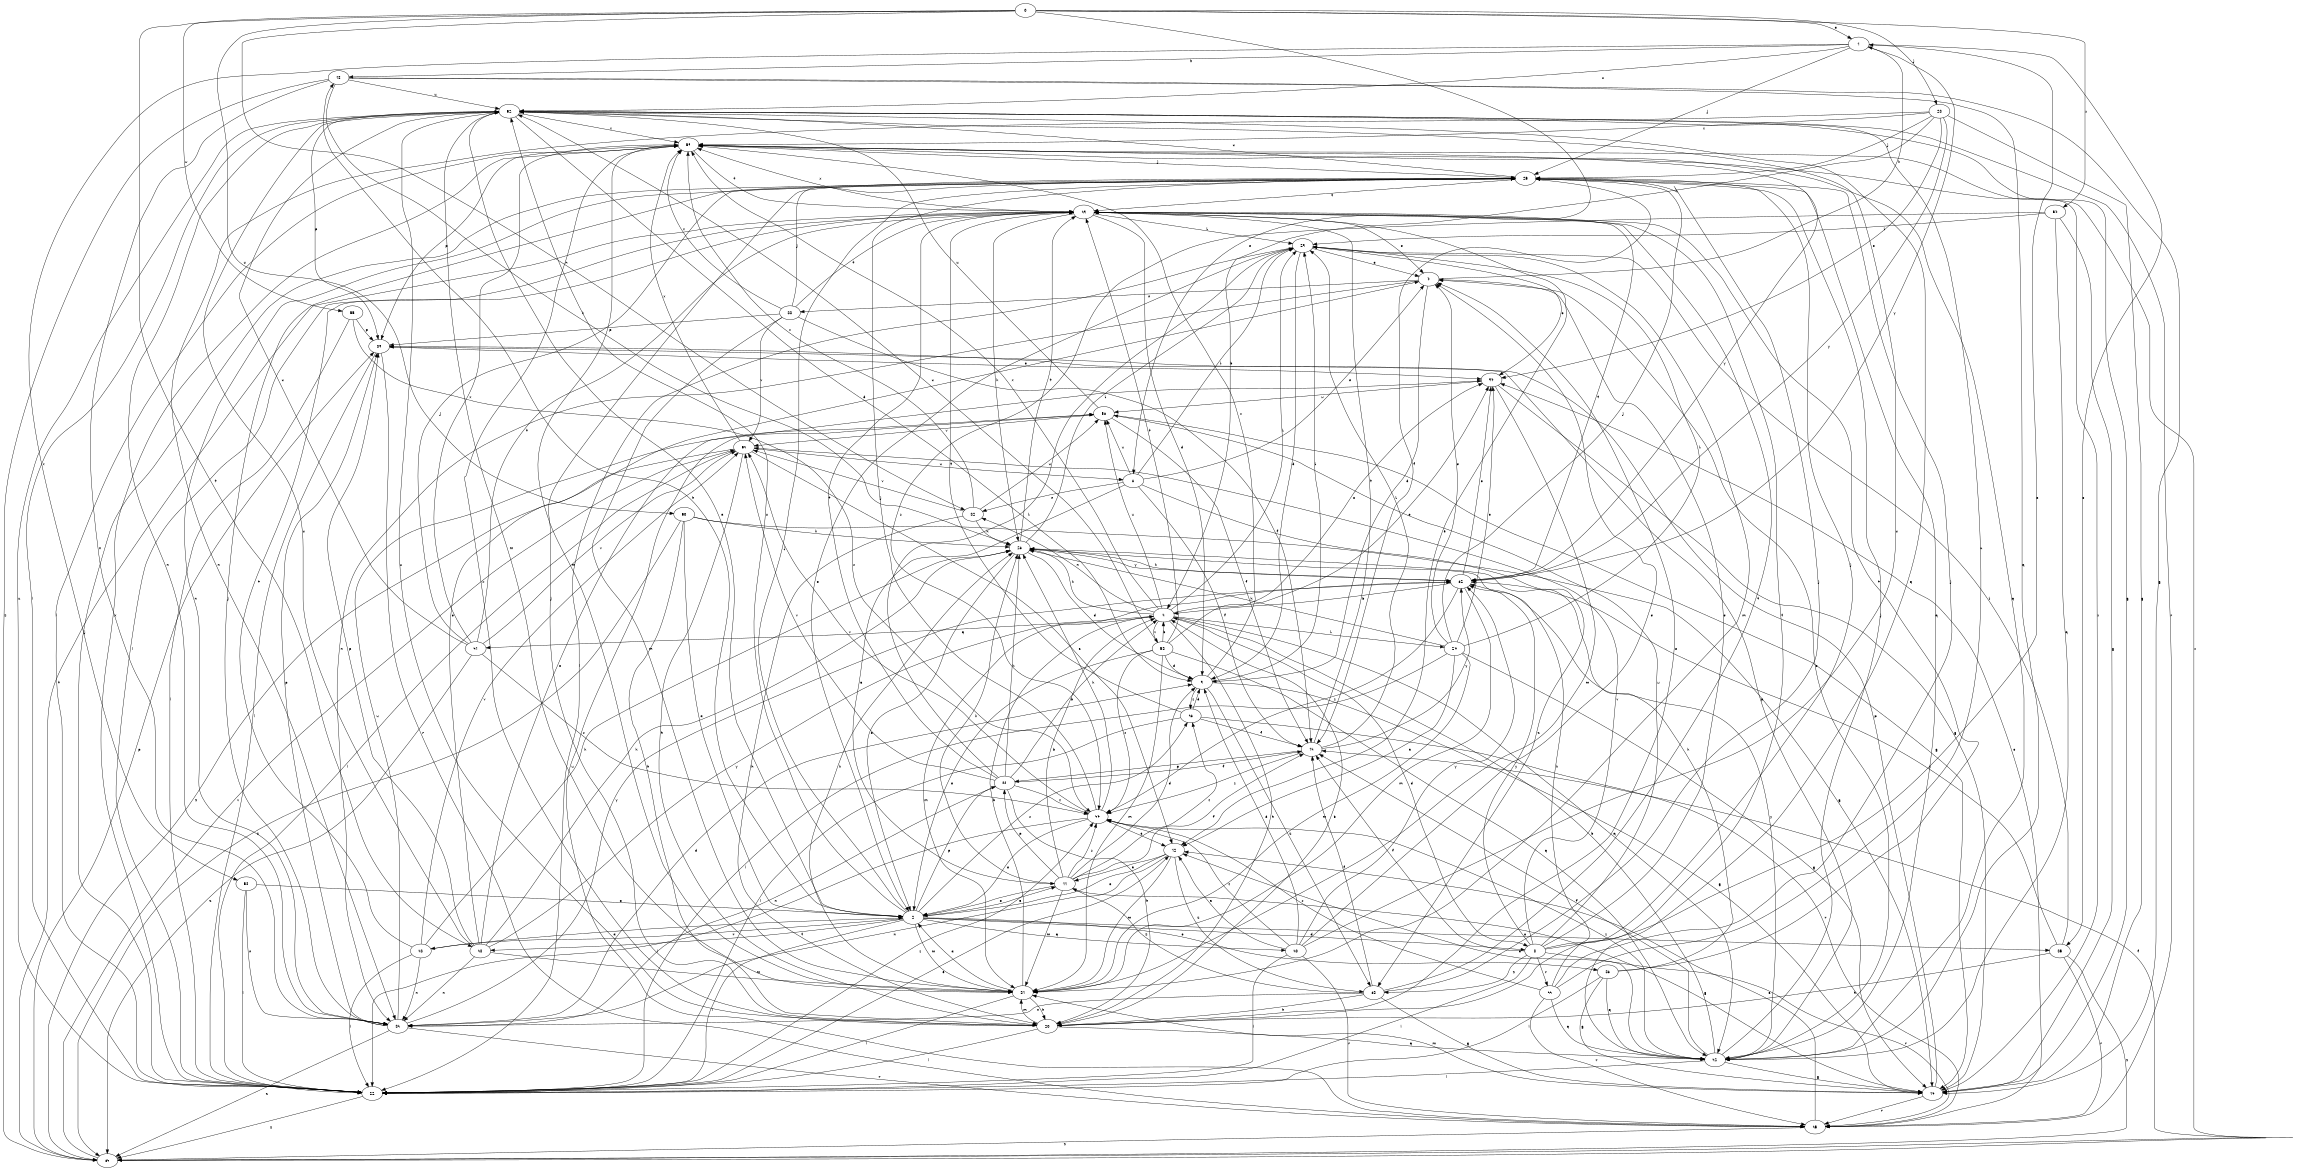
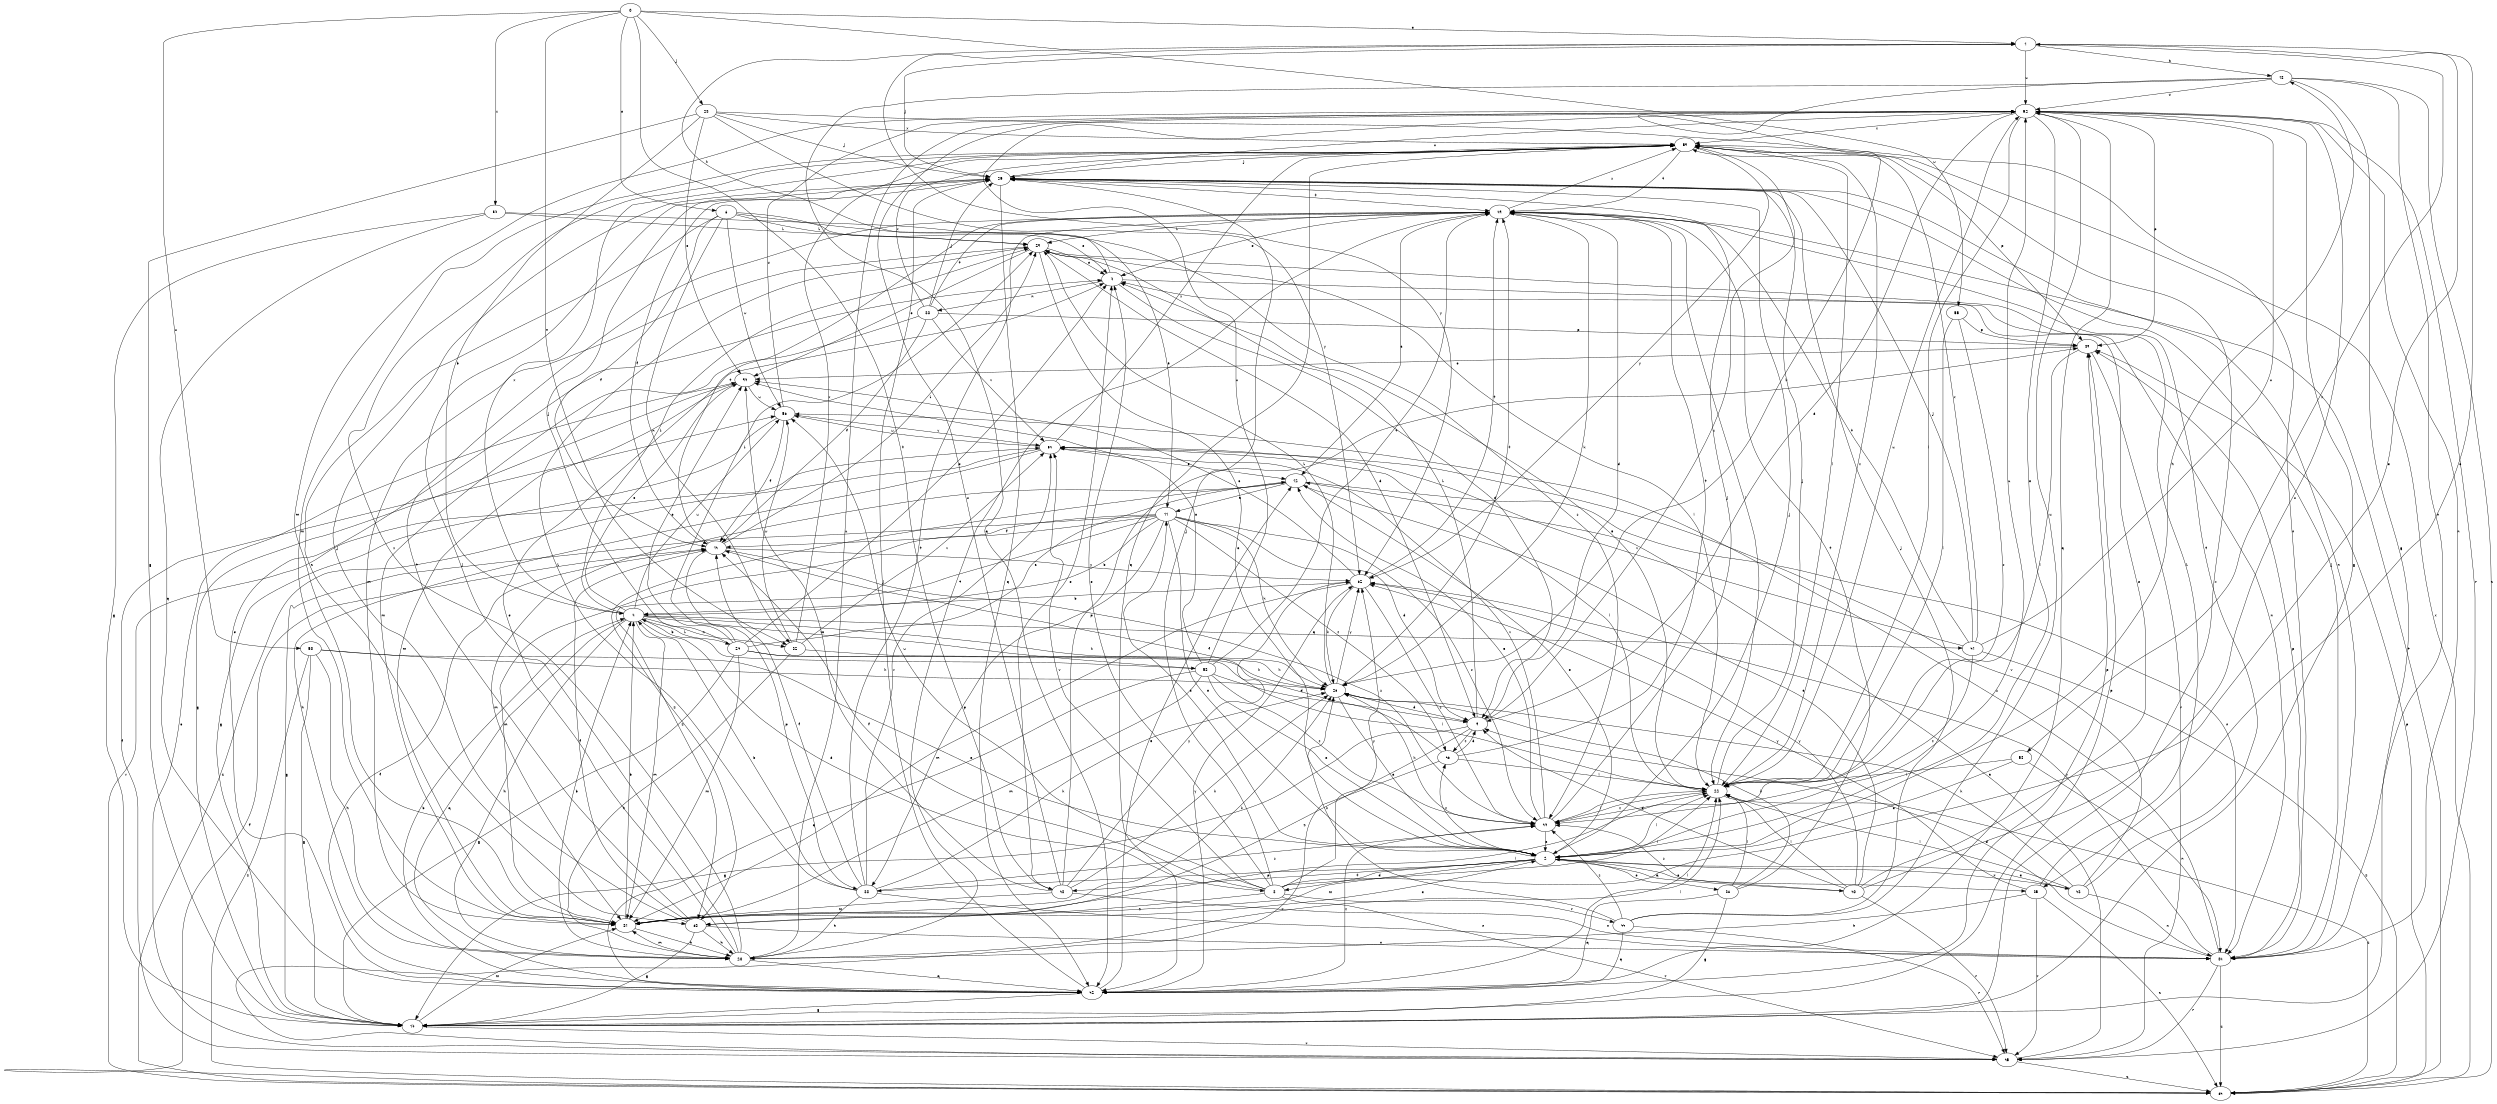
(936, 467) -> (918, 436)
(573, 766) -> (122, 741)
(1209, 970) -> (748, 601)
(774, 1053) -> (1510, 461)
